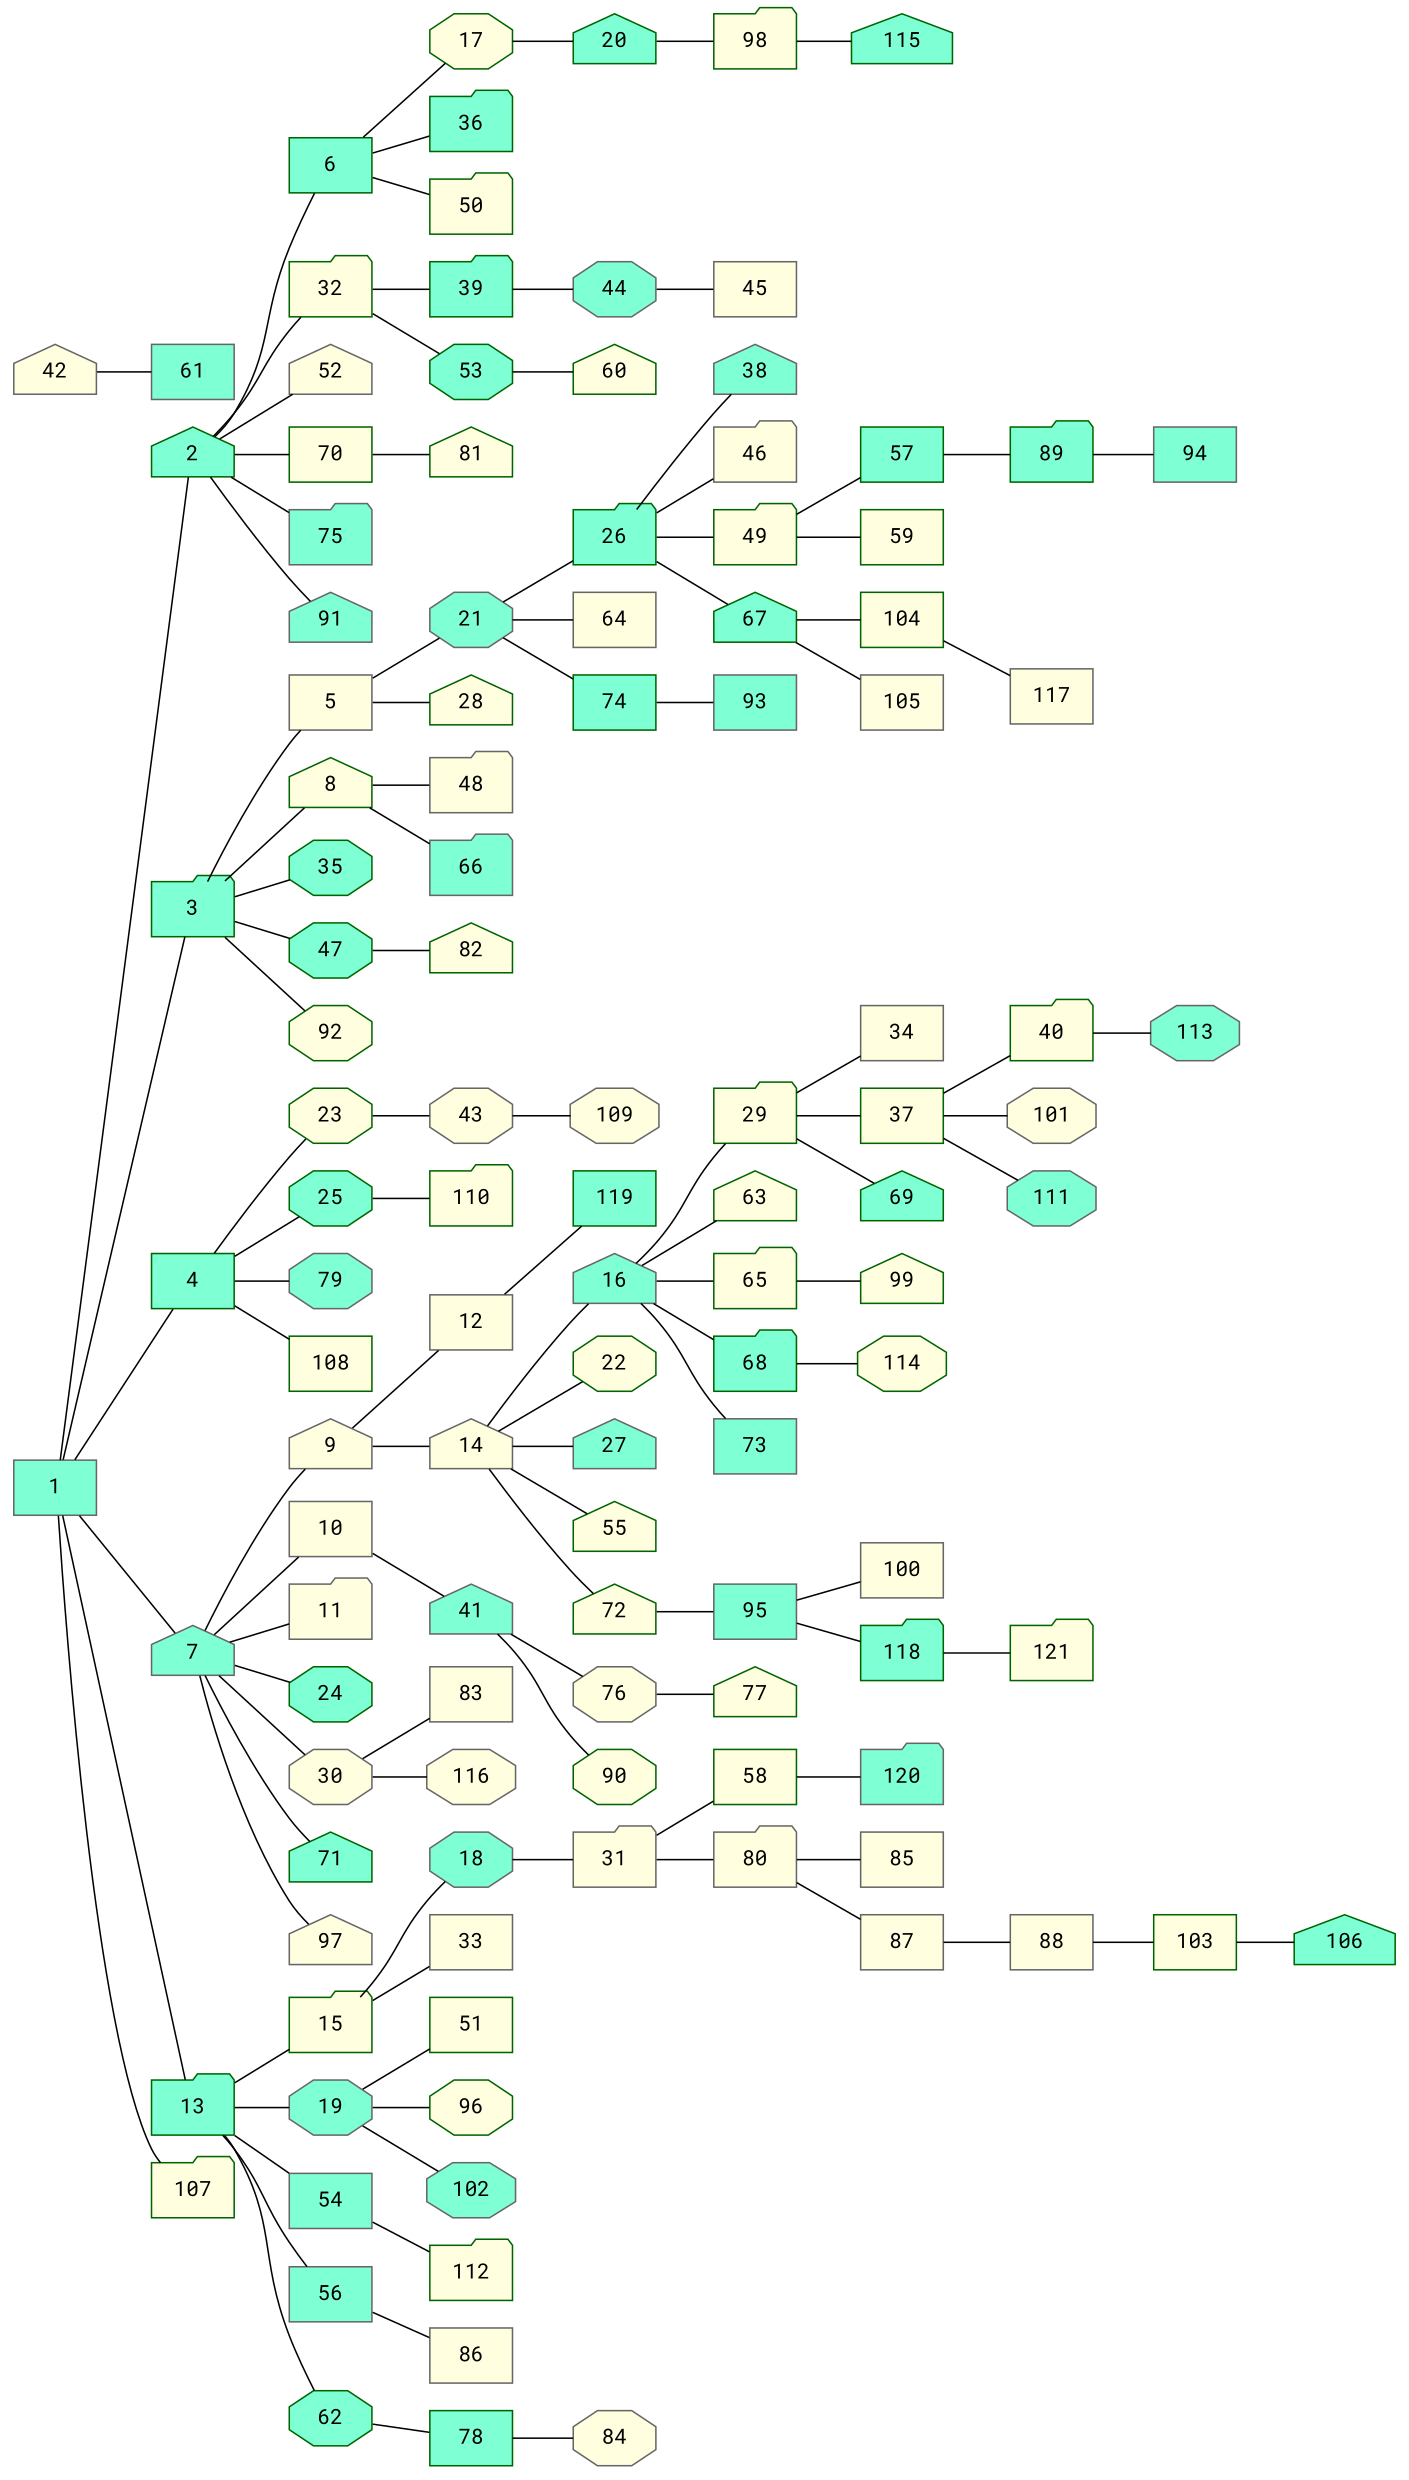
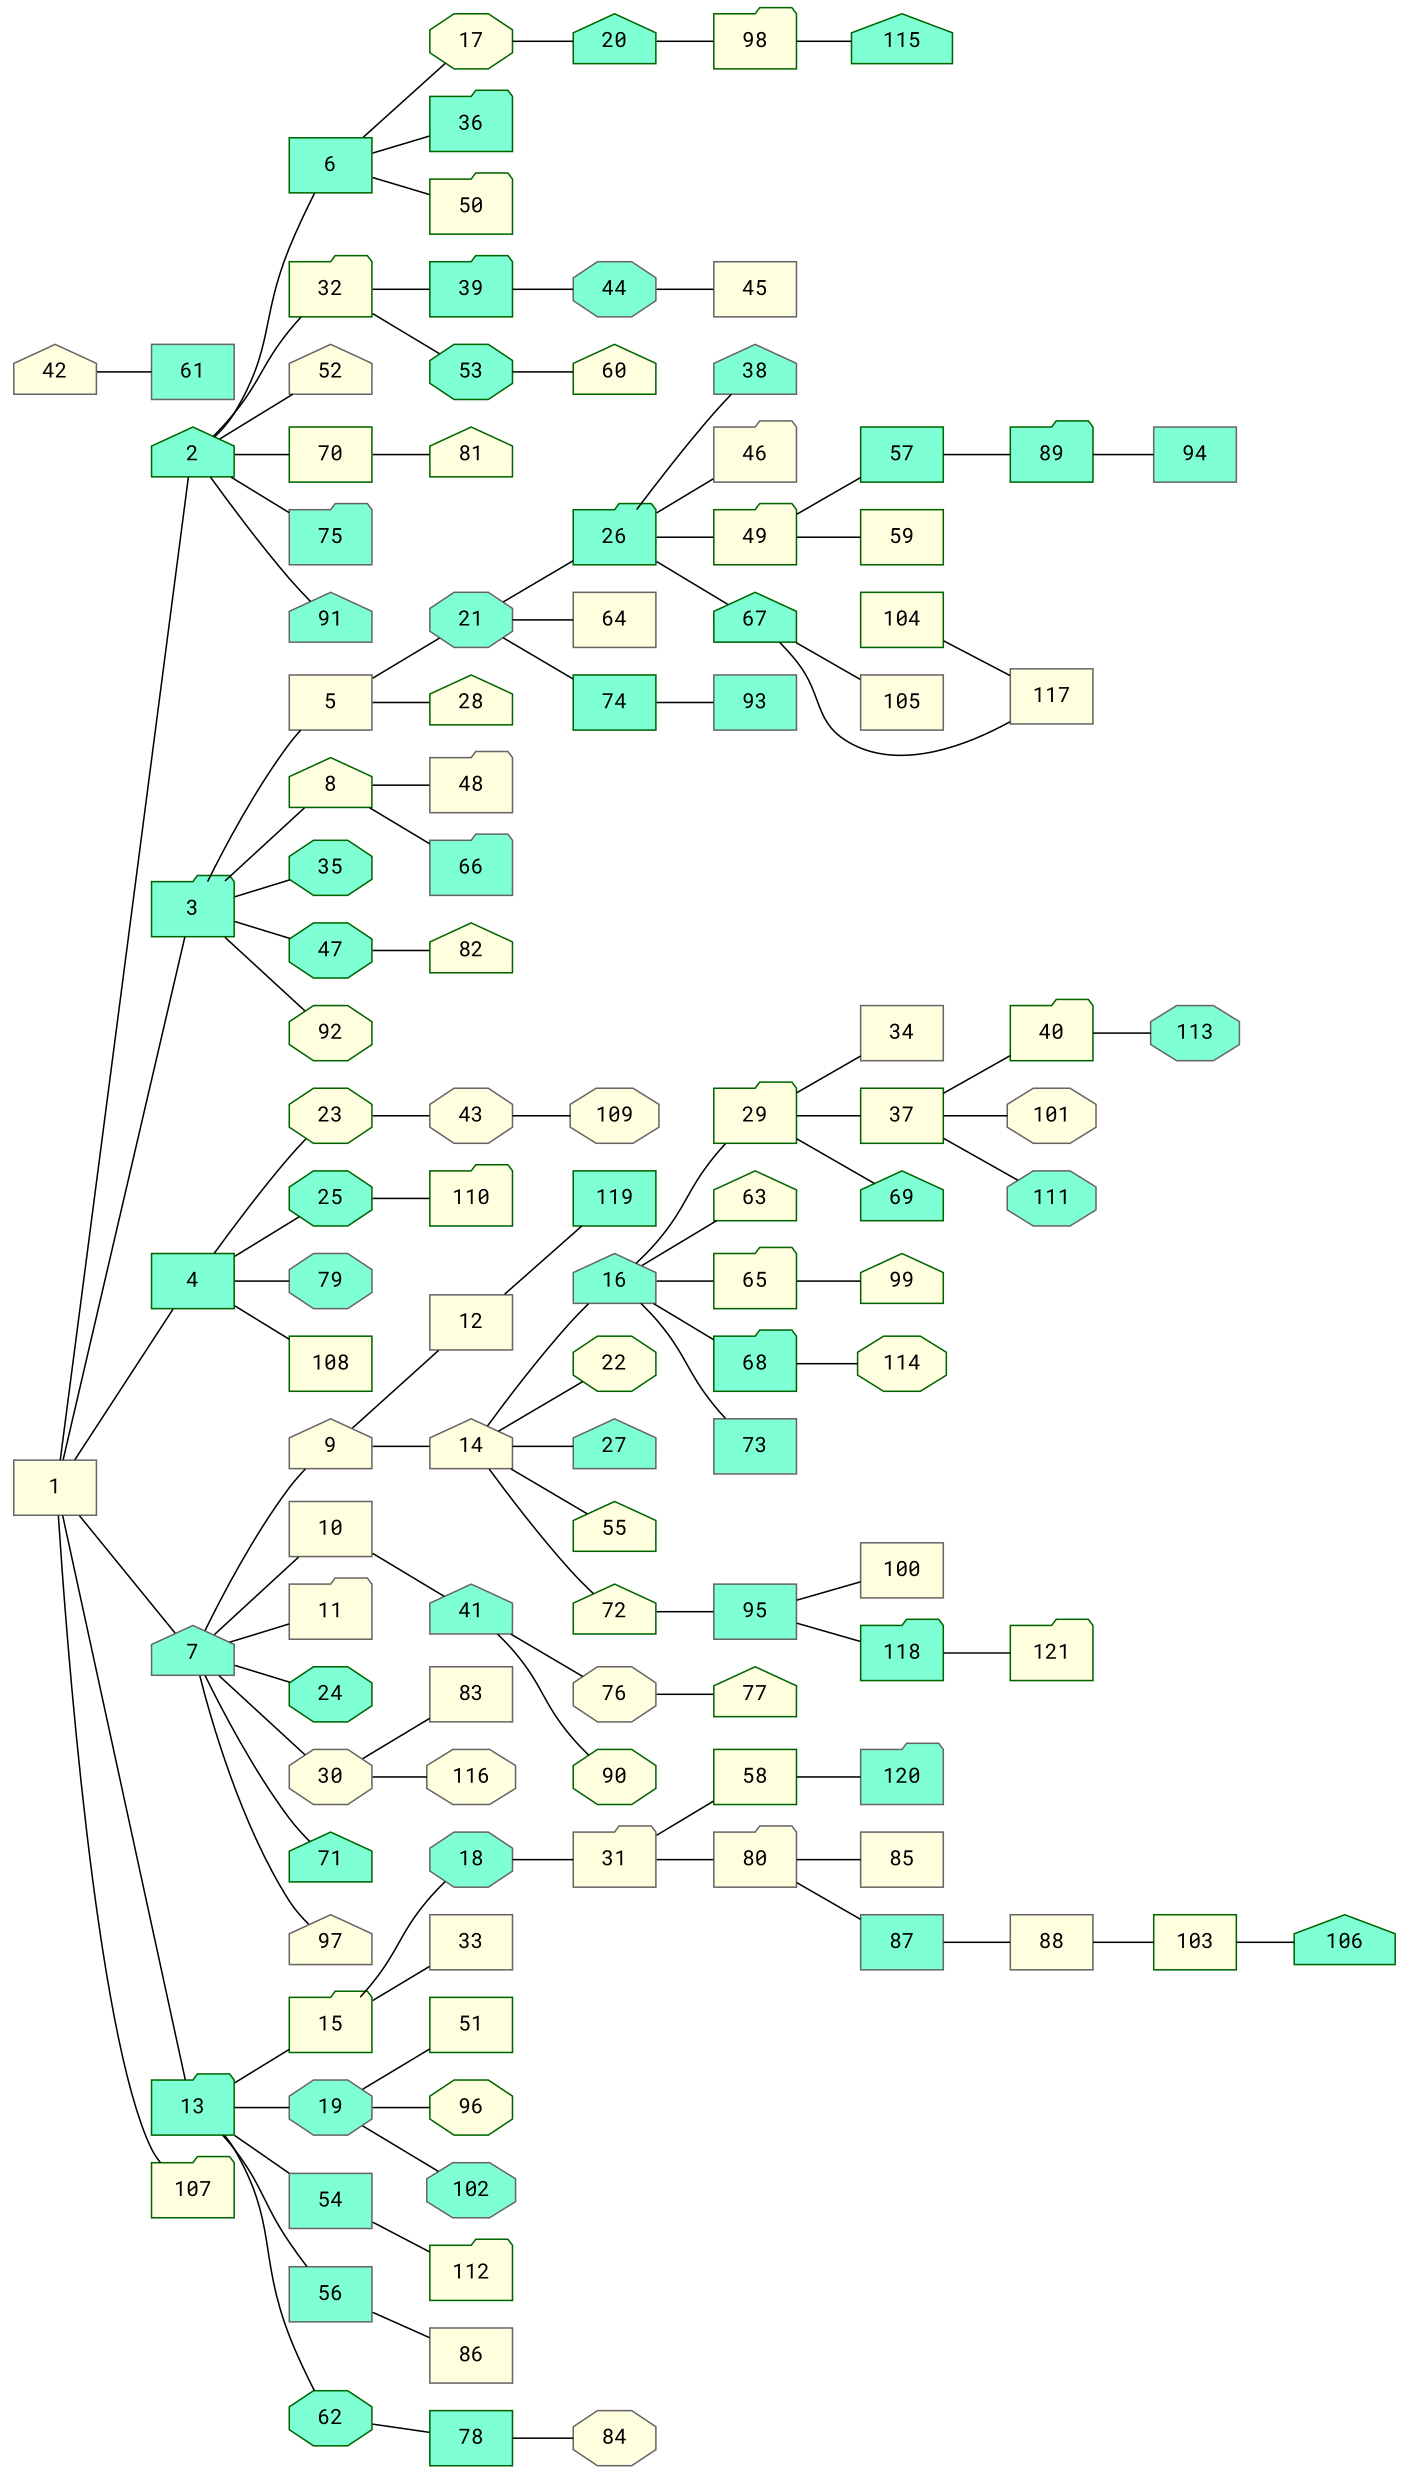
(829, 620) -> (870, 751)
(55, 1488) -> (55, 1488)
(902, 1942) -> (902, 1942)
